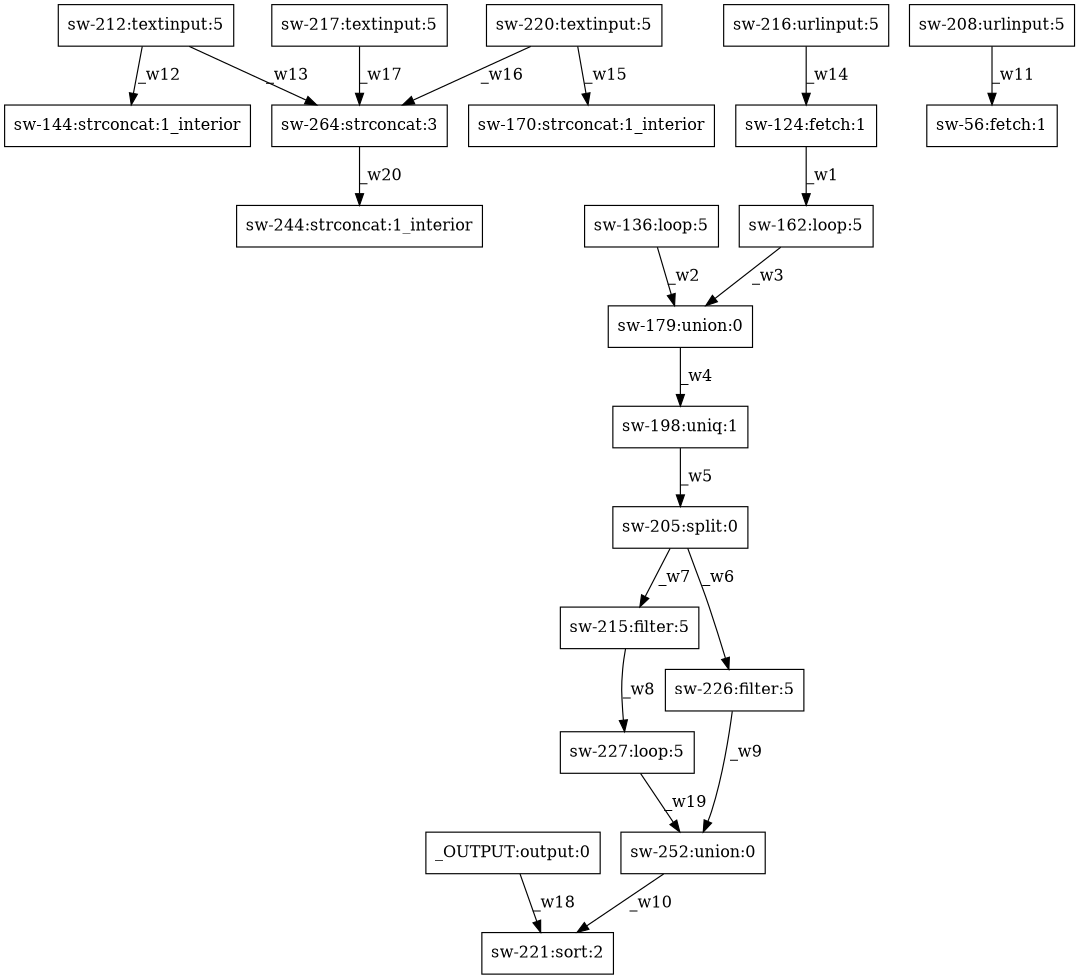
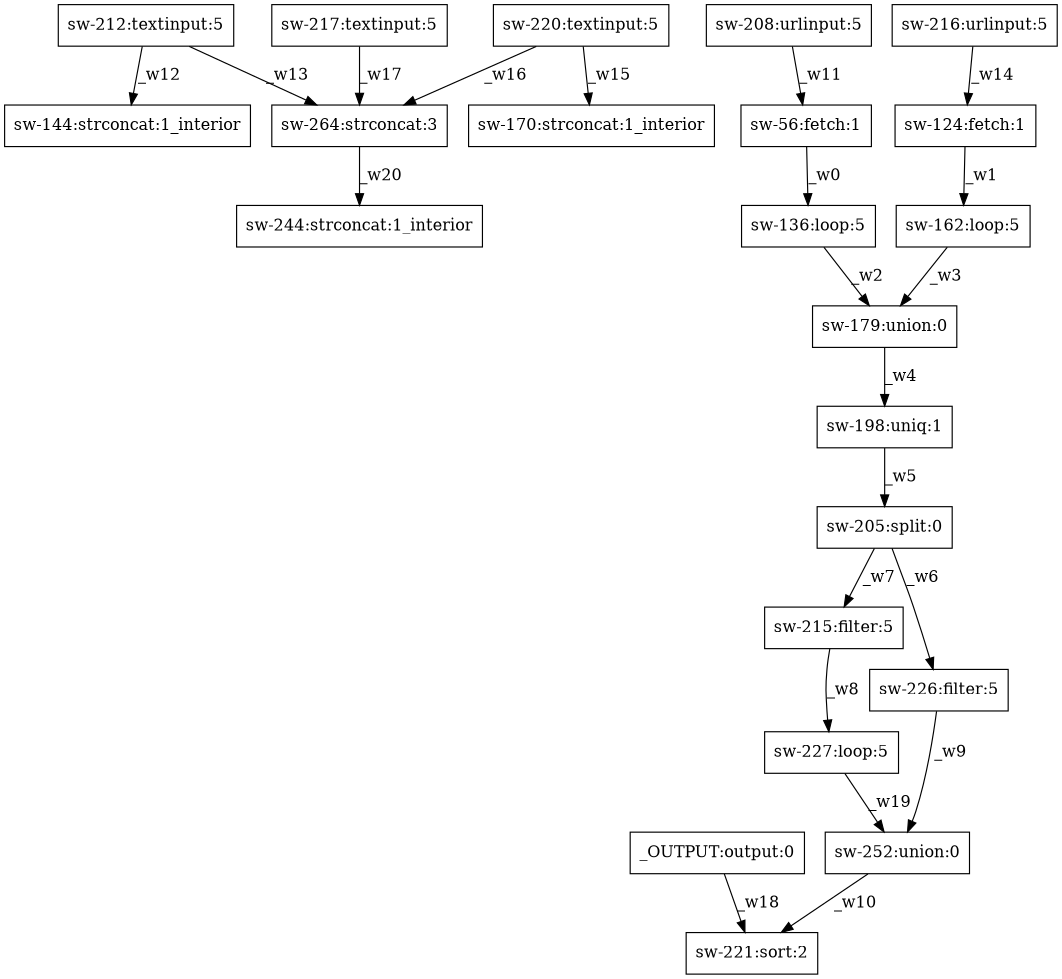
none -> (807, 170)
